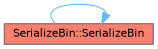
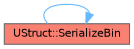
(79, 34) -> (67, 34)
